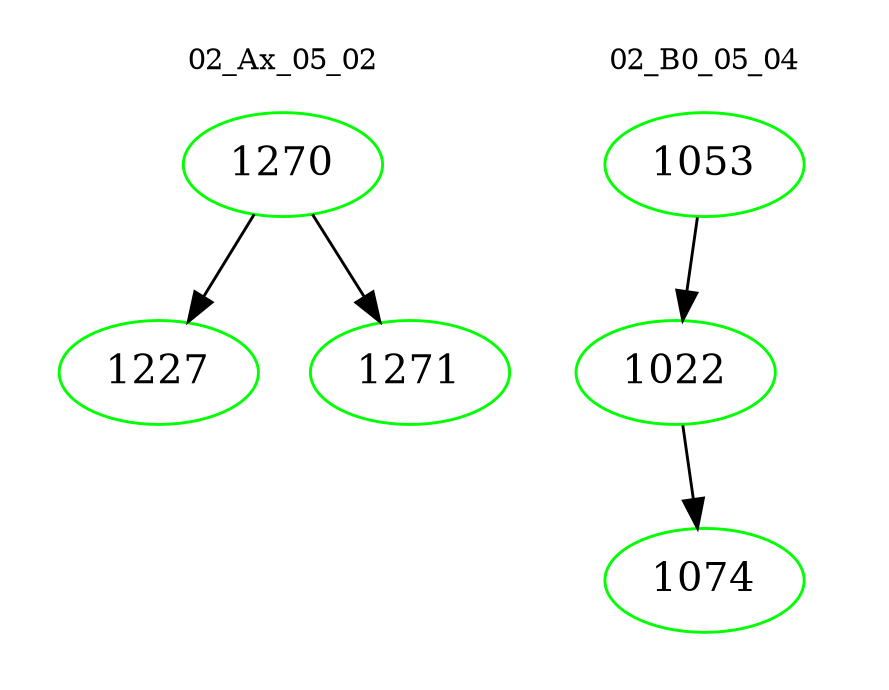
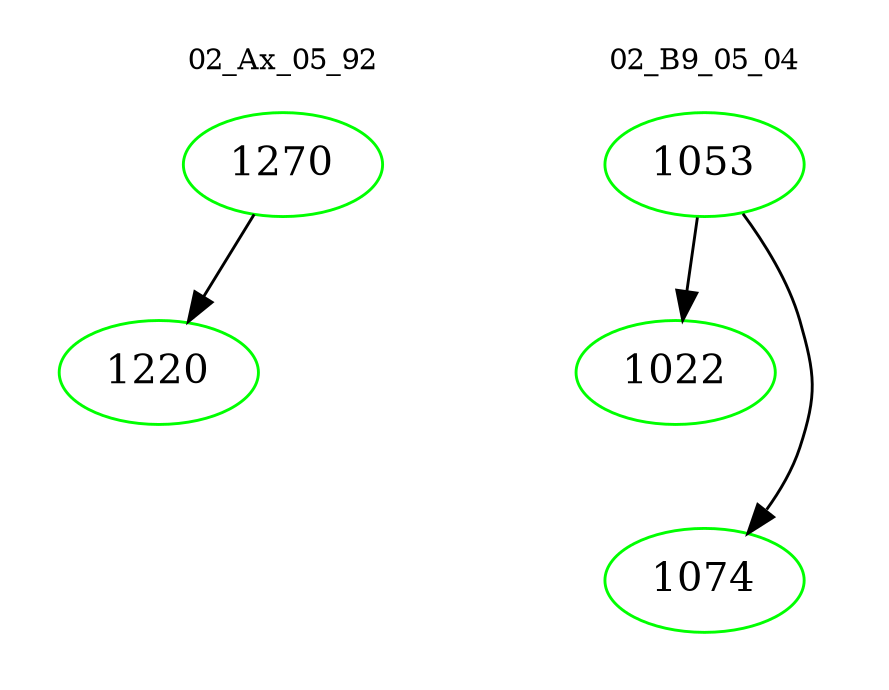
(283, 62) -> (283, 62)
(705, 62) -> (705, 62)
(159, 372) -> (159, 372)
(410, 372) -> none
(688, 462) -> (809, 359)
